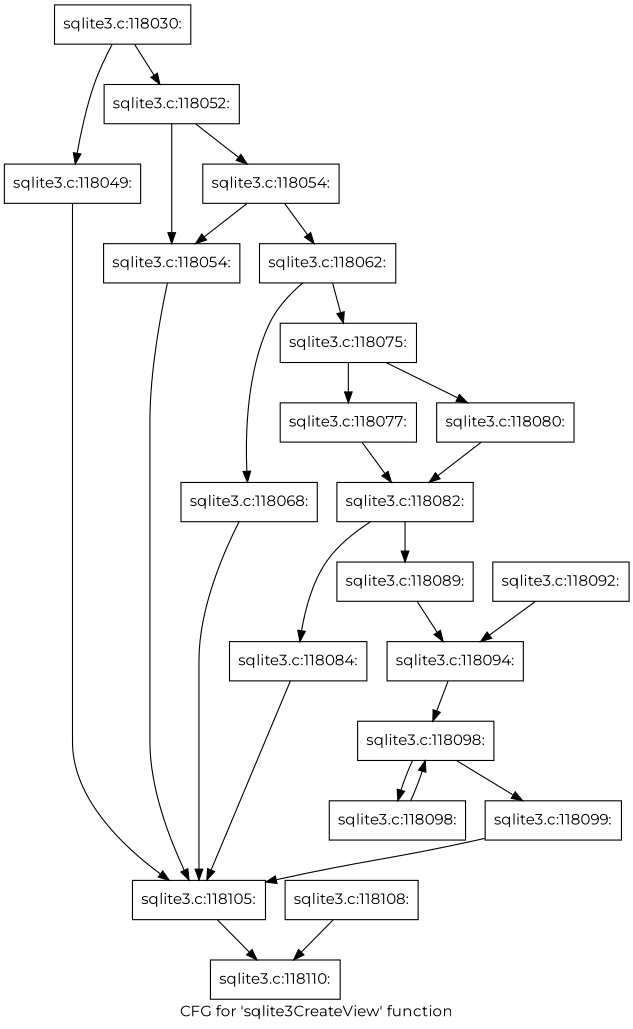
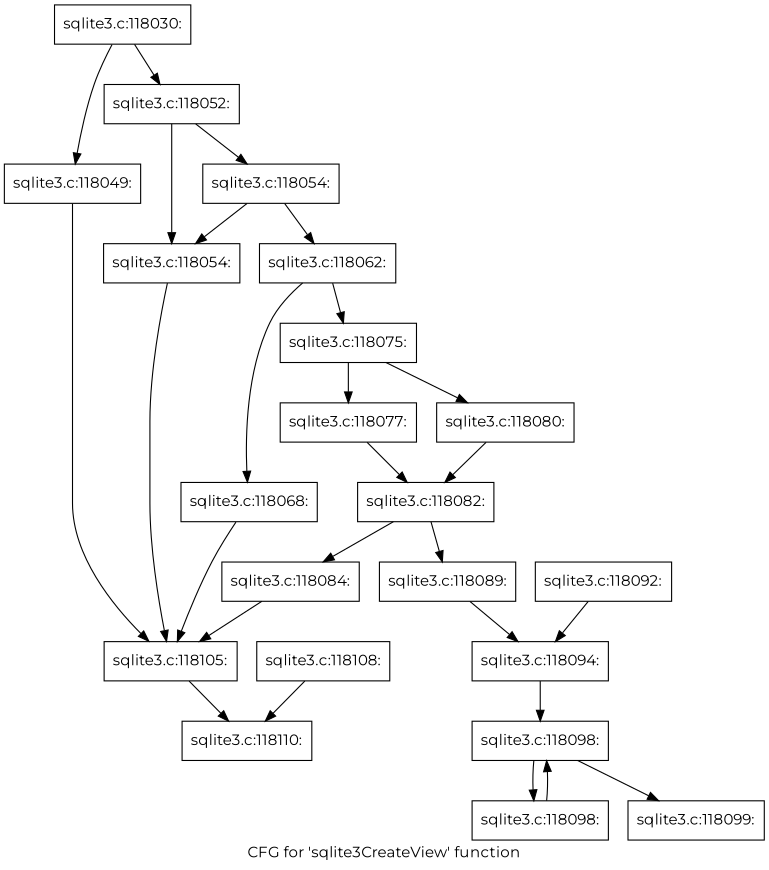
(381, 859) -> none
